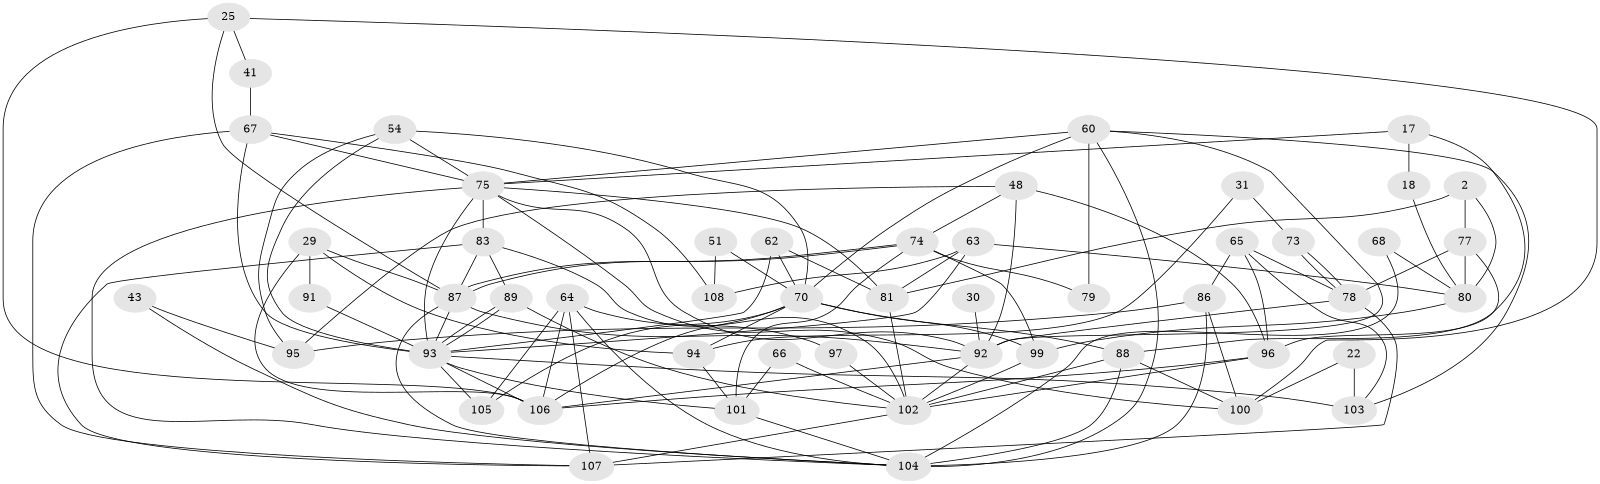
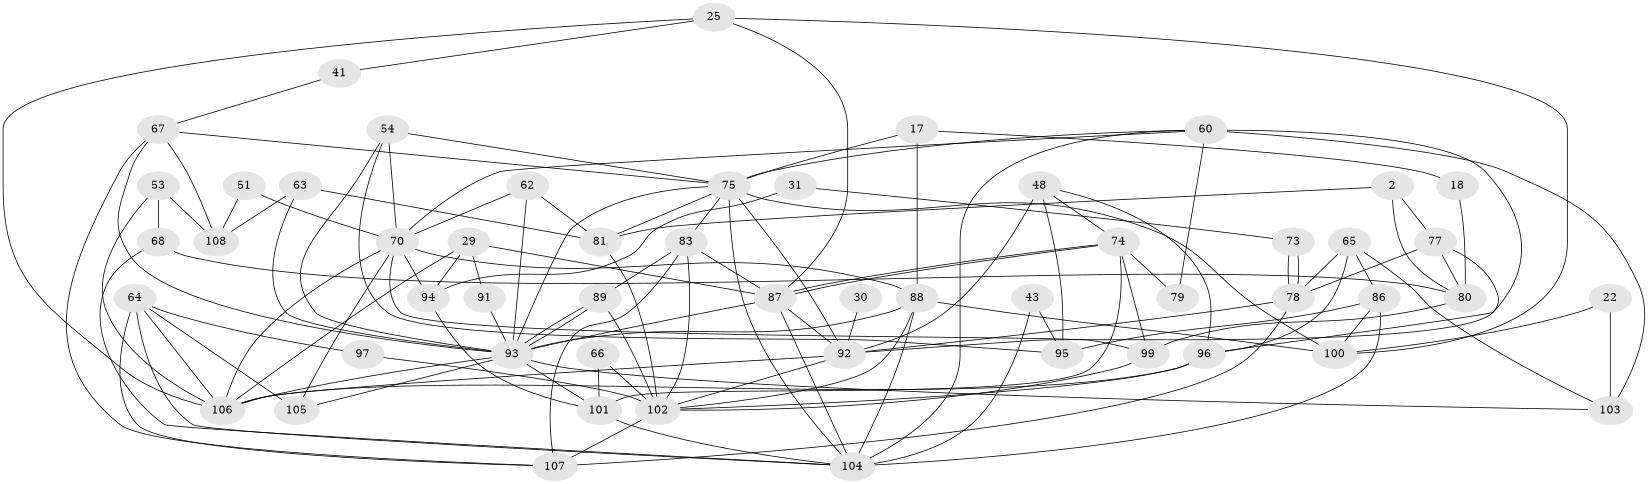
none -> (158, 186)
(1231, 267) -> none
none -> (782, 330)
